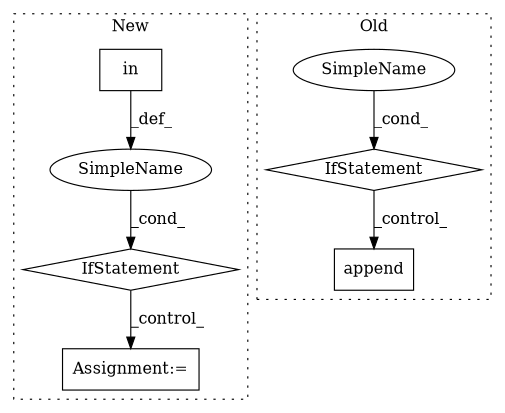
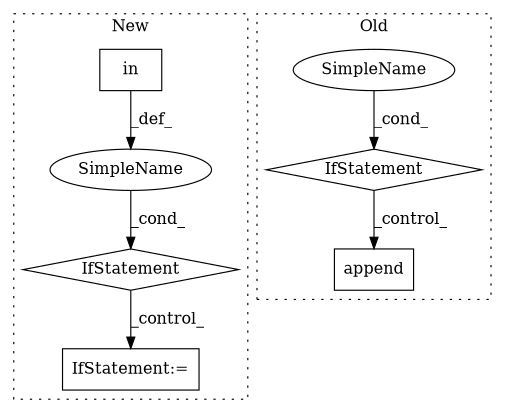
(131, 369) -> (131, 369)
